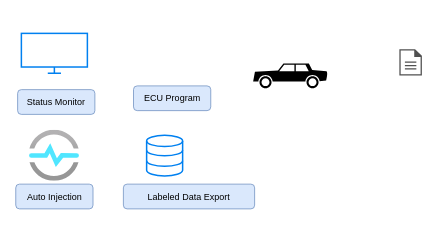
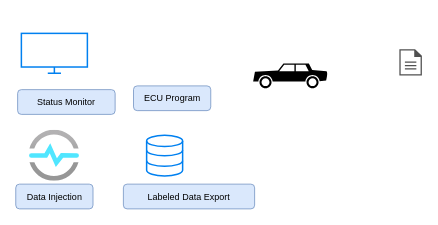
(56, 102) -> (66, 102)
(55, 197) -> (55, 197)
